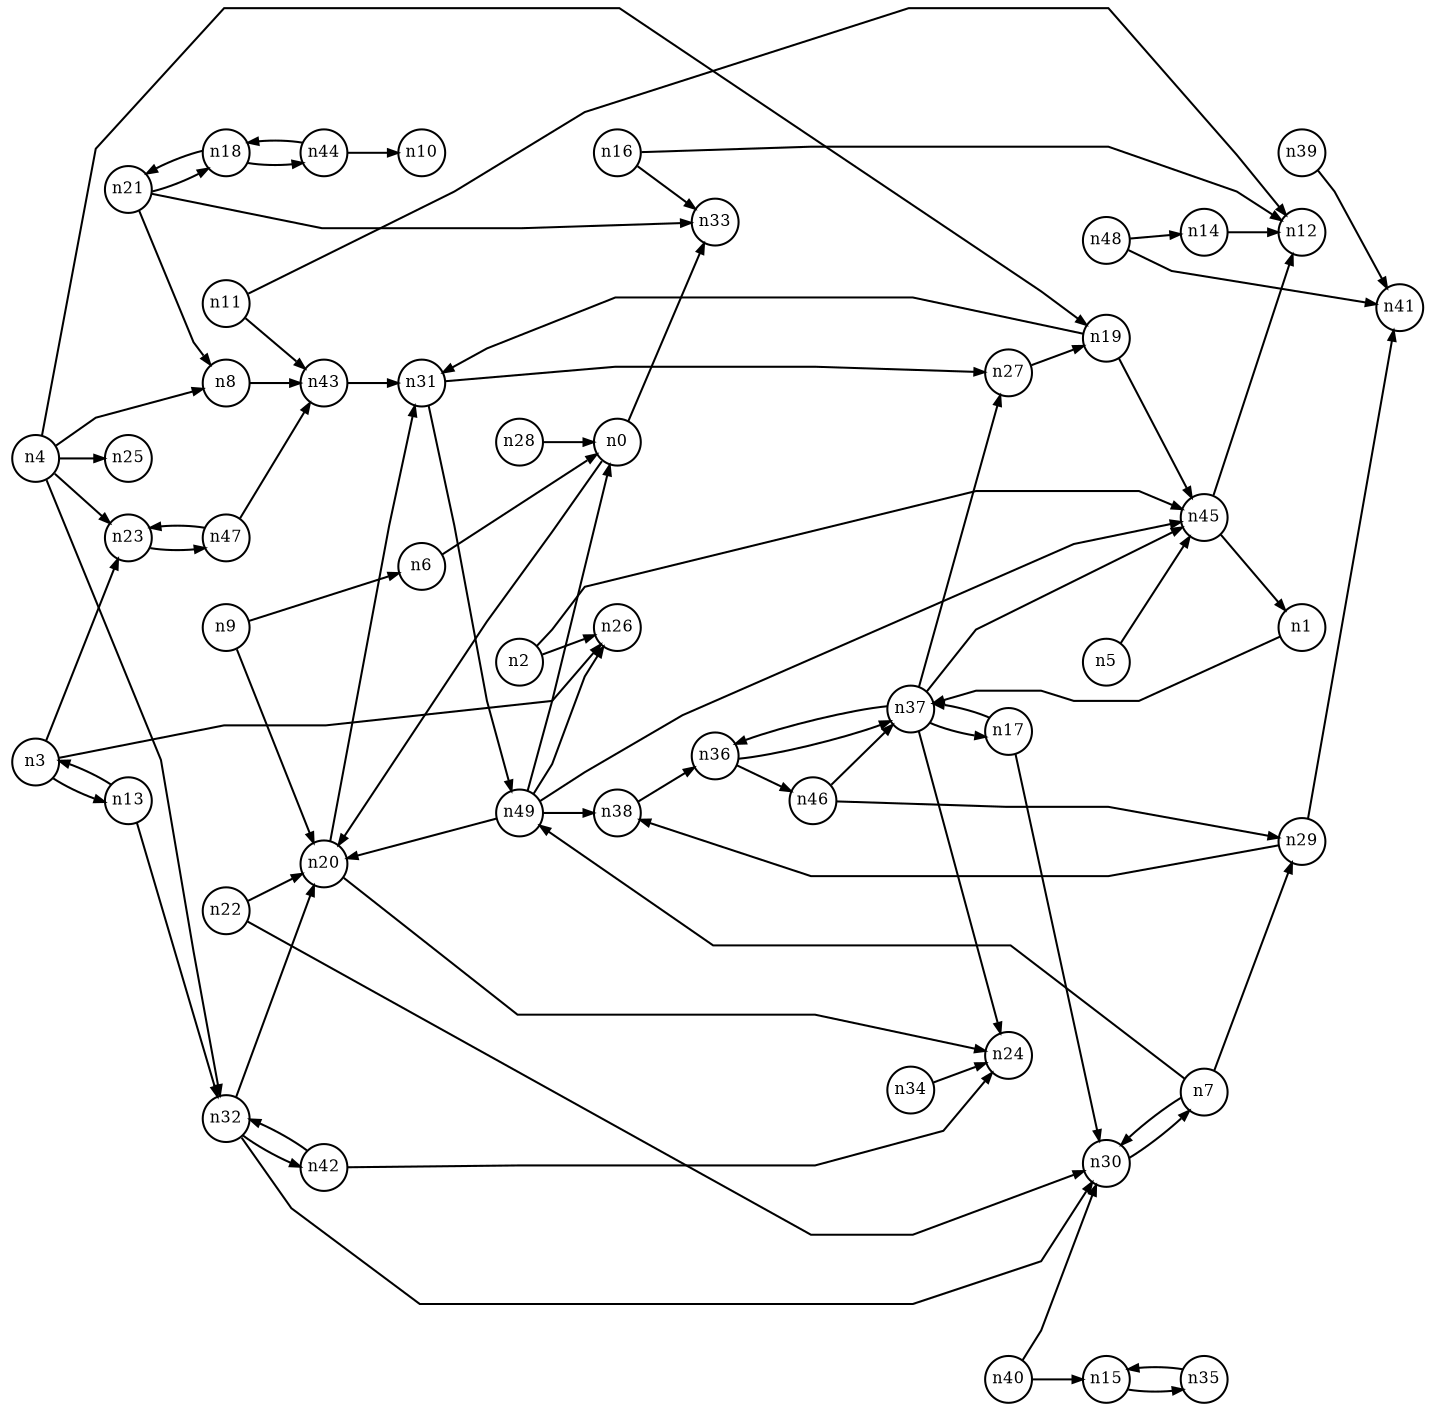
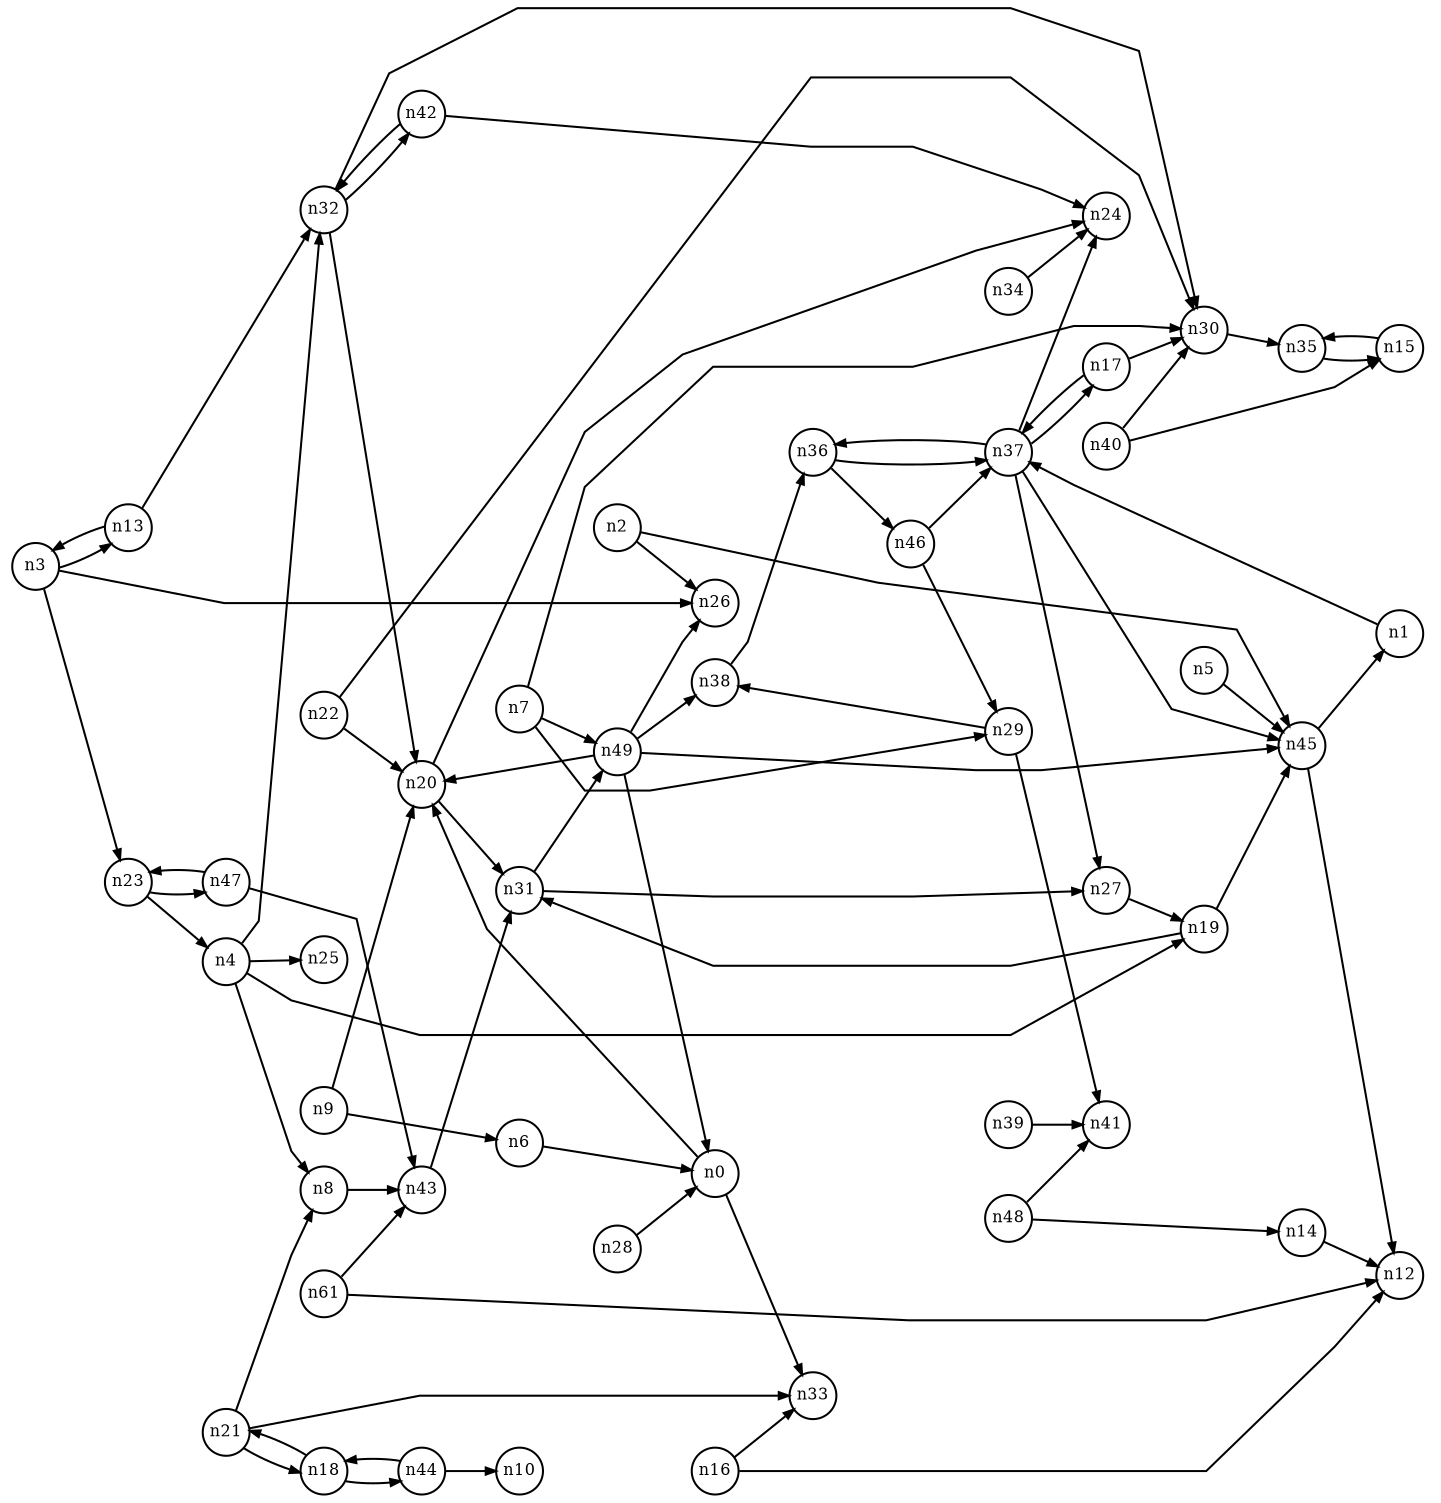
(226, 304) -> (324, 1294)
(78, 495) -> (173, 918)
(1156, 1139) -> (1248, 338)
